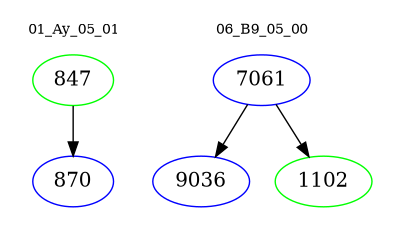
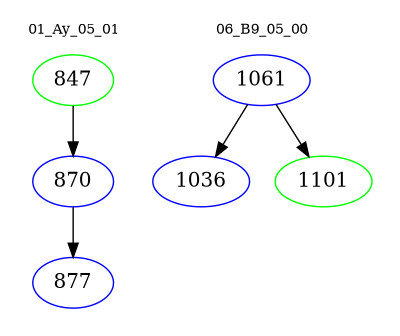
(262, 80) -> (262, 80)
(201, 181) -> (201, 181)
(324, 181) -> (324, 181)
none -> (73, 283)
